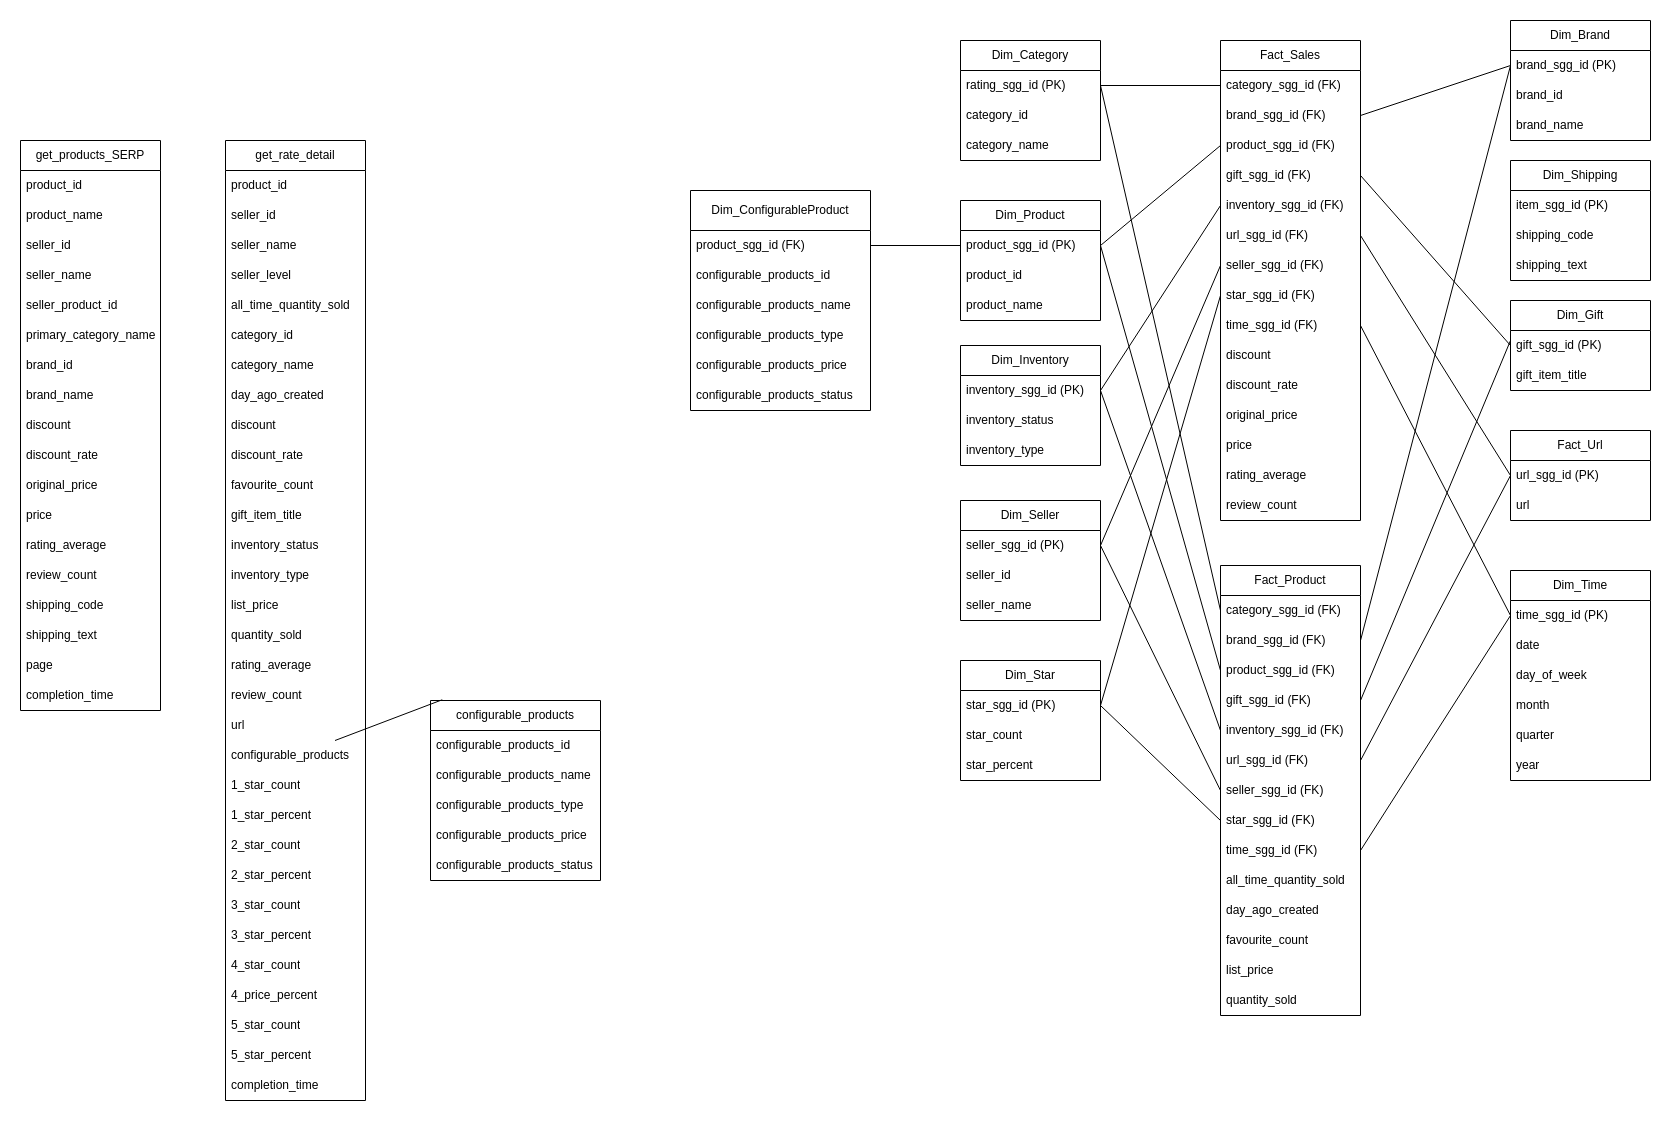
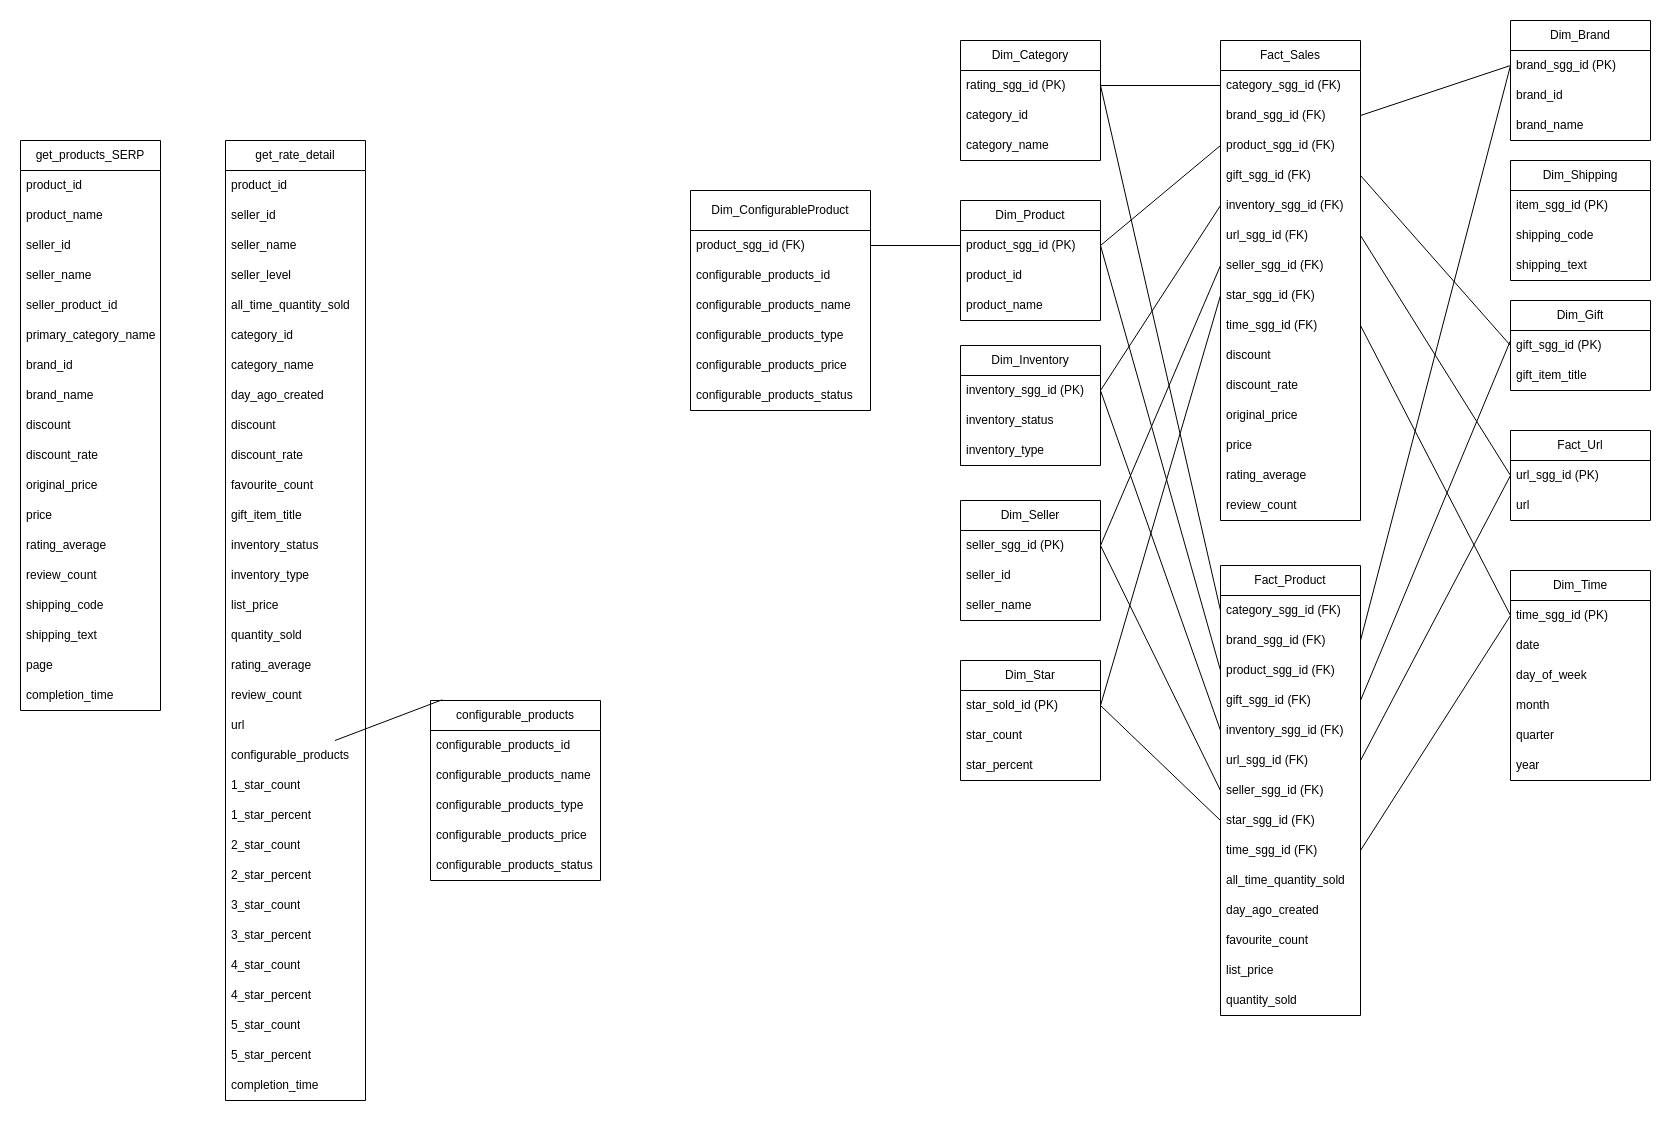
(1017, 706) -> (1019, 706)
(280, 996) -> (279, 996)
